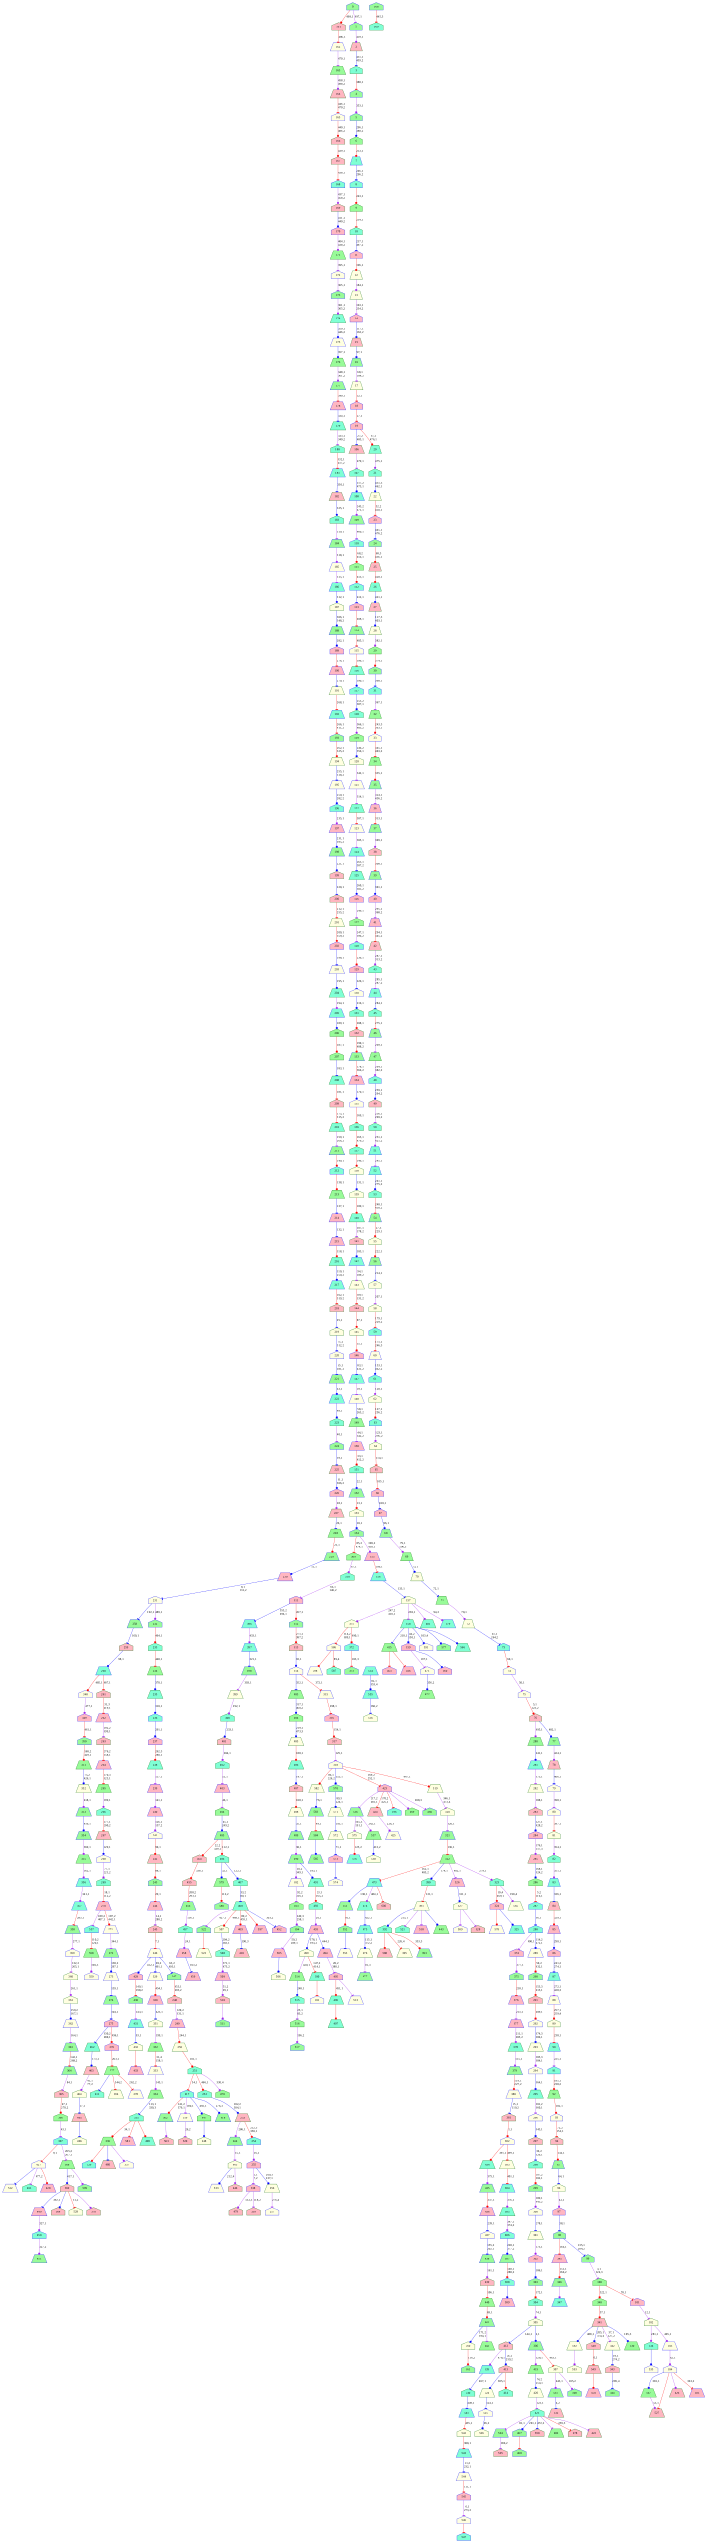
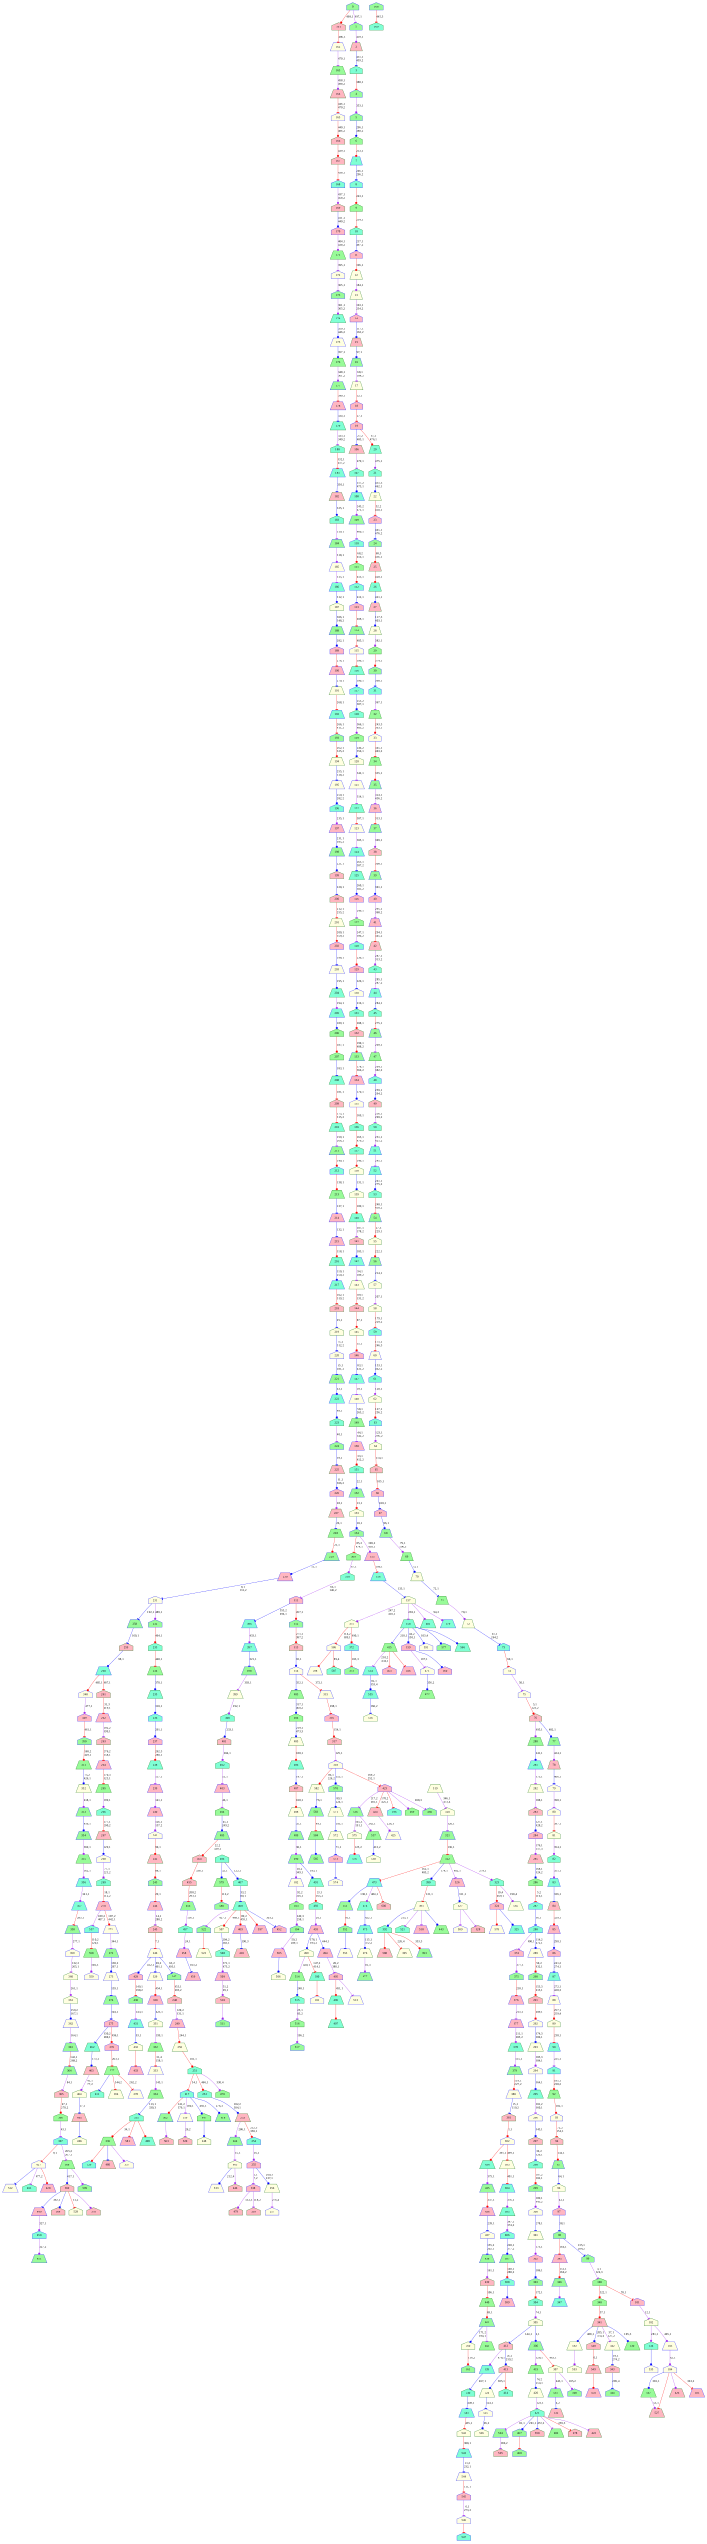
none -> (379, 1658)
(385, 1775) -> none
(222, 1846) -> none
(365, 1964) -> (365, 1964)
